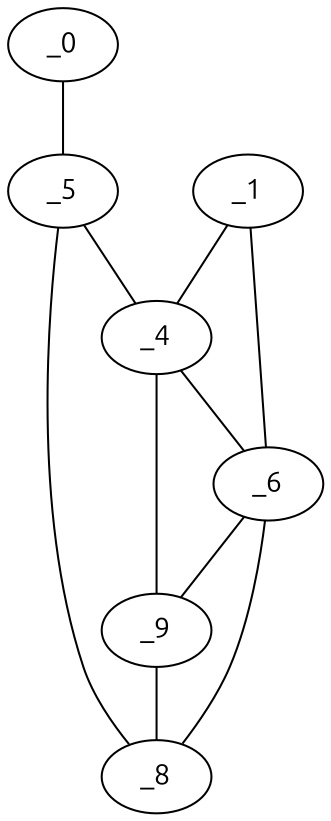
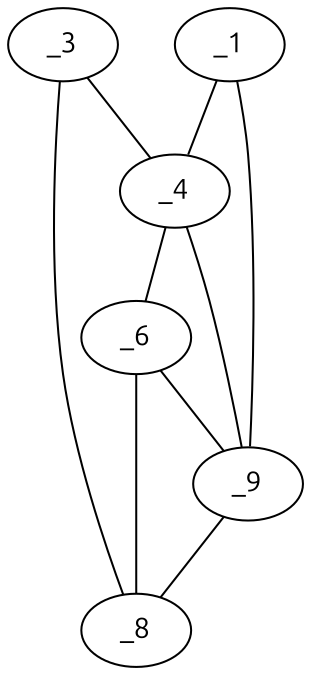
(63, 45) -> none
(63, 191) -> (63, 45)
(258, 337) -> (253, 264)
